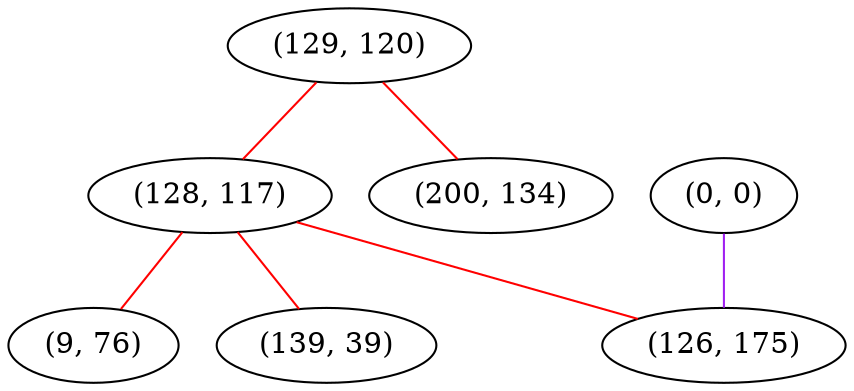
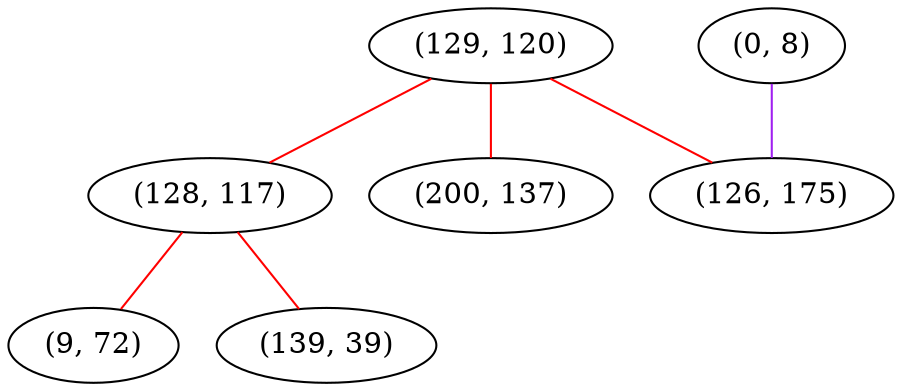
(491, 196) -> (491, 196)
(724, 196) -> (772, 46)
(467, 271) -> (631, 121)
(94, 345) -> (94, 345)
